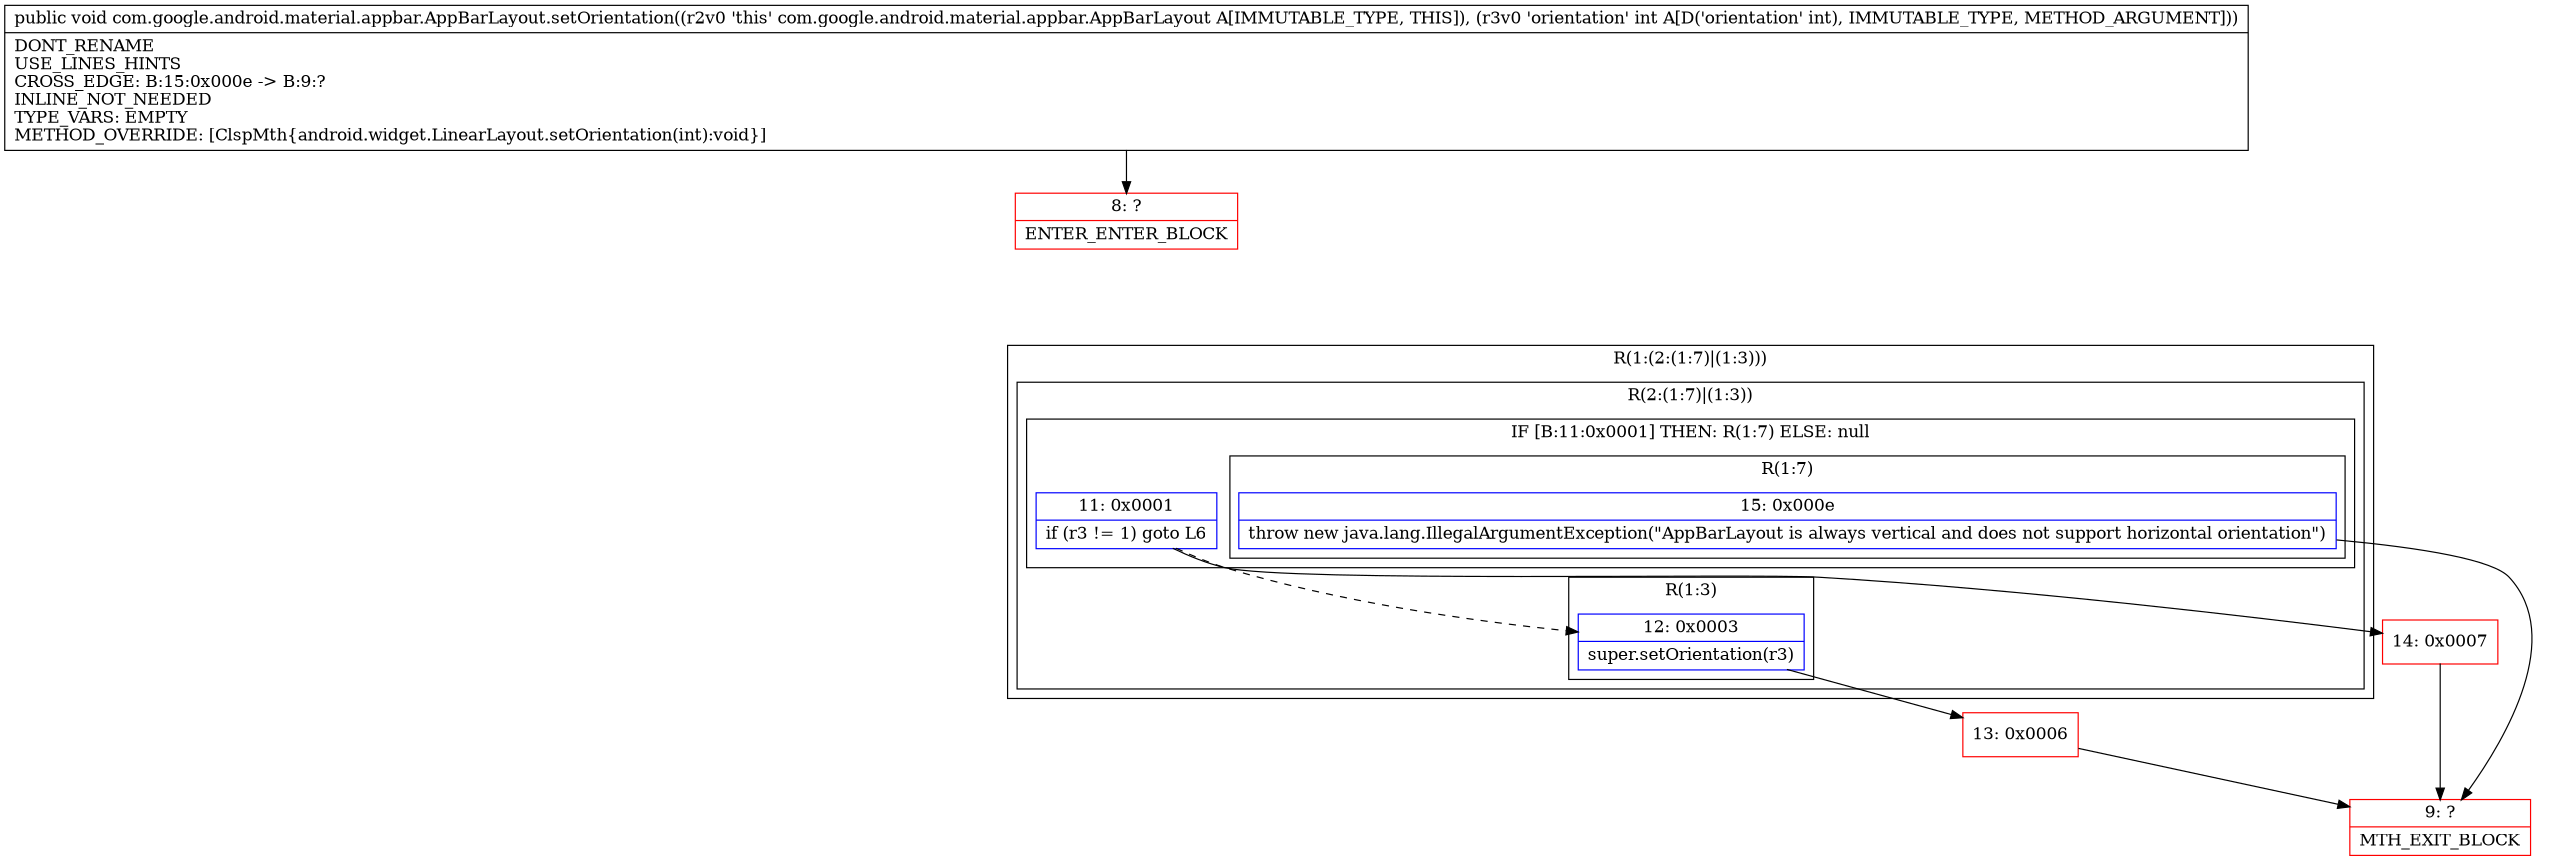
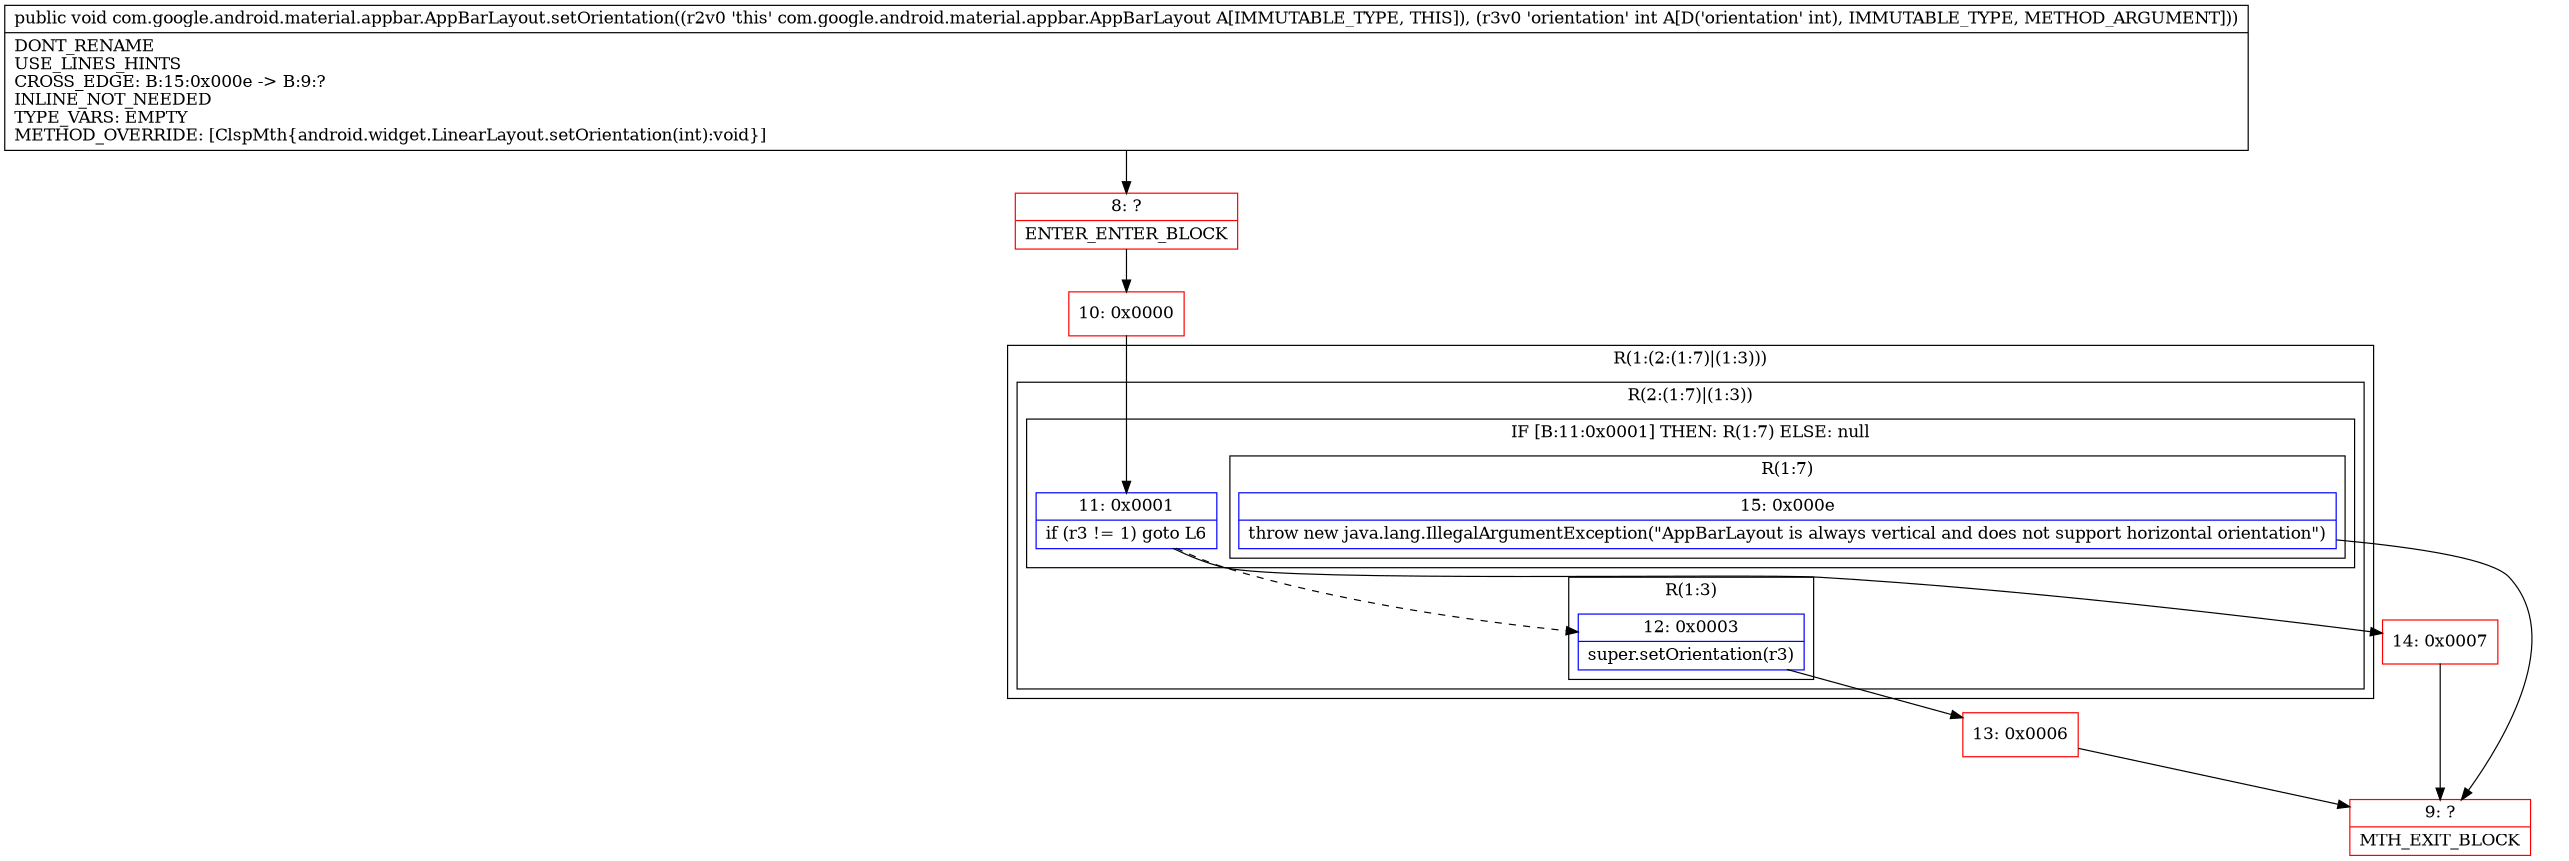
none -> (1126, 314)
